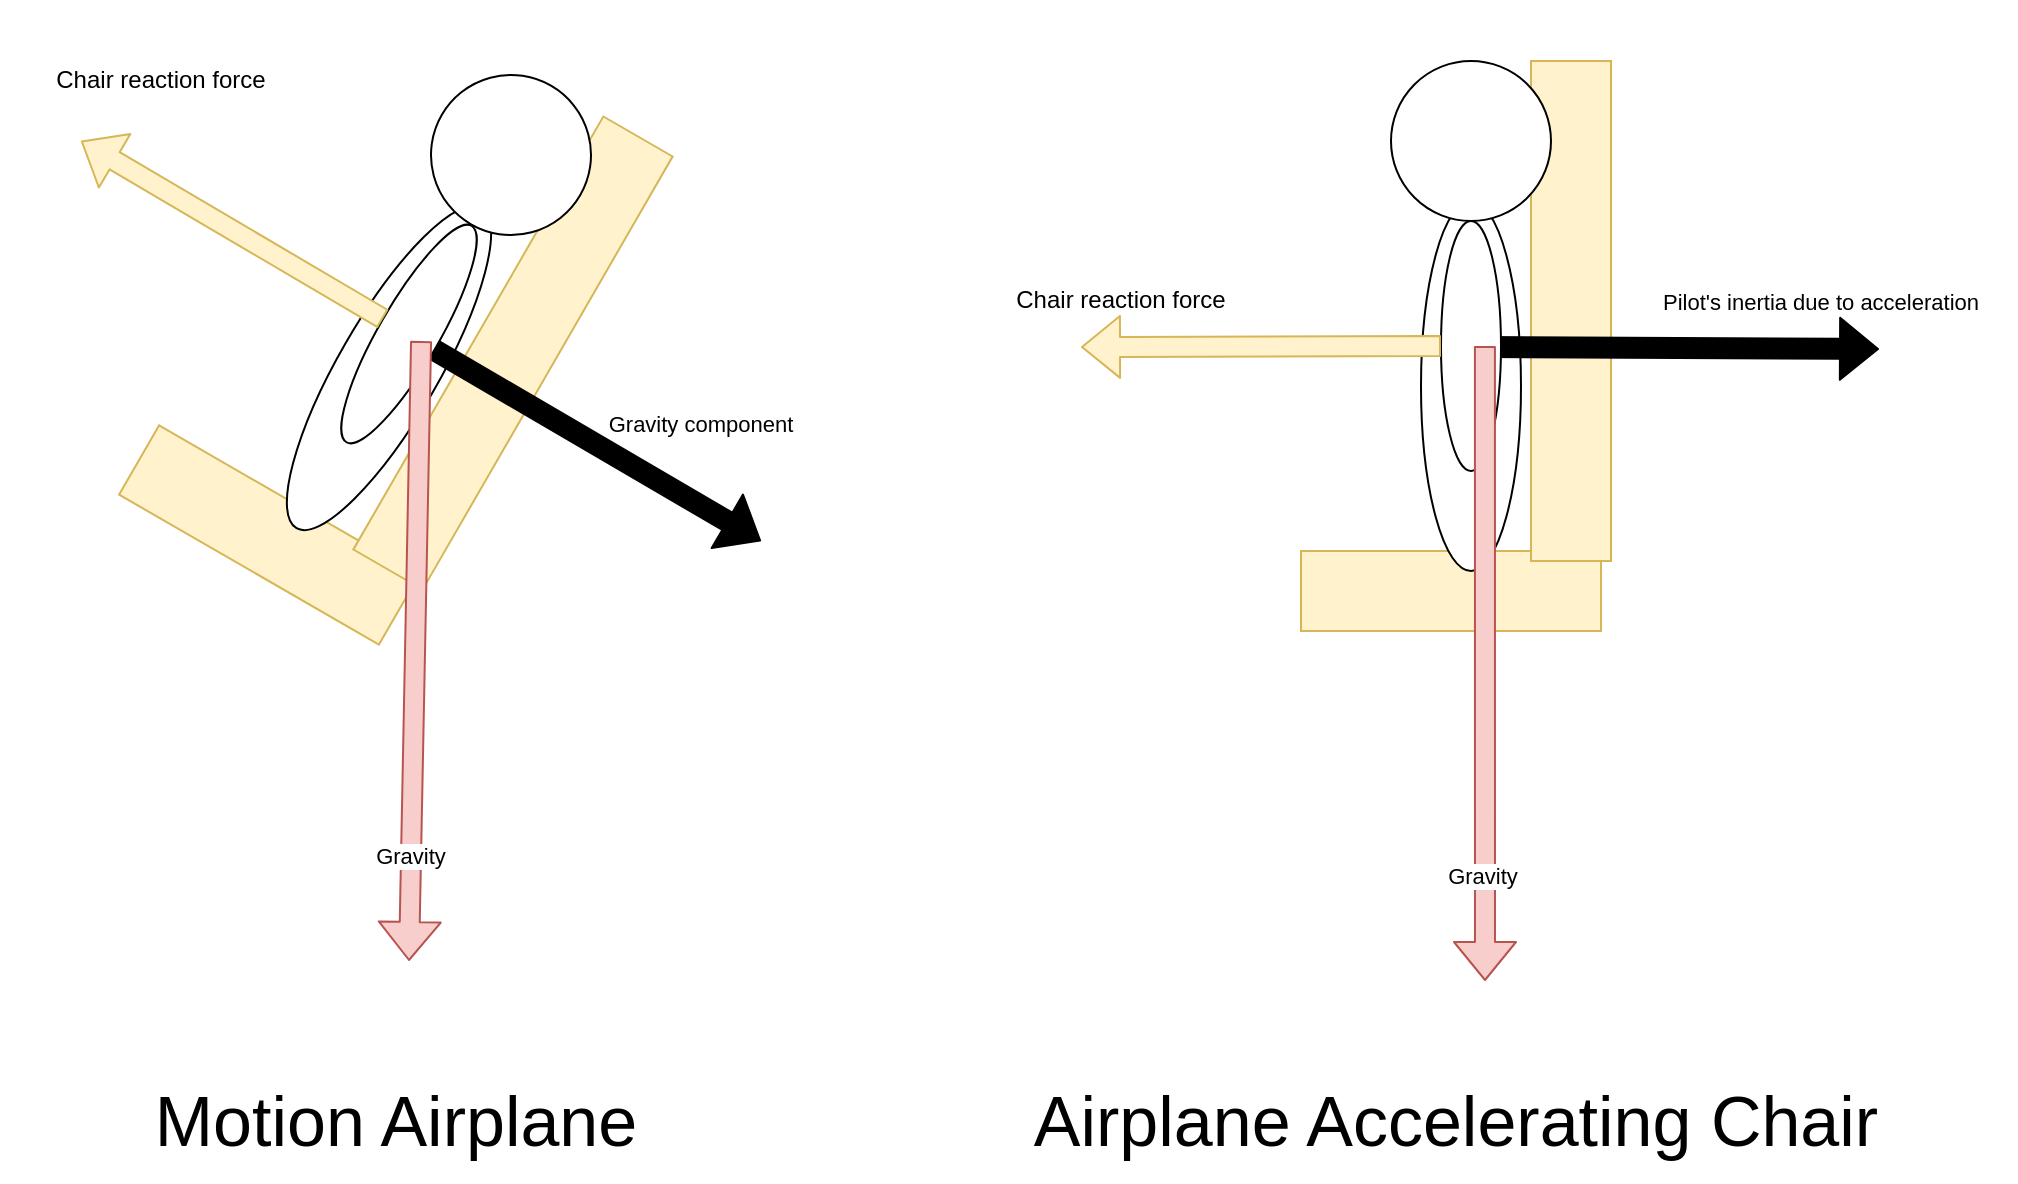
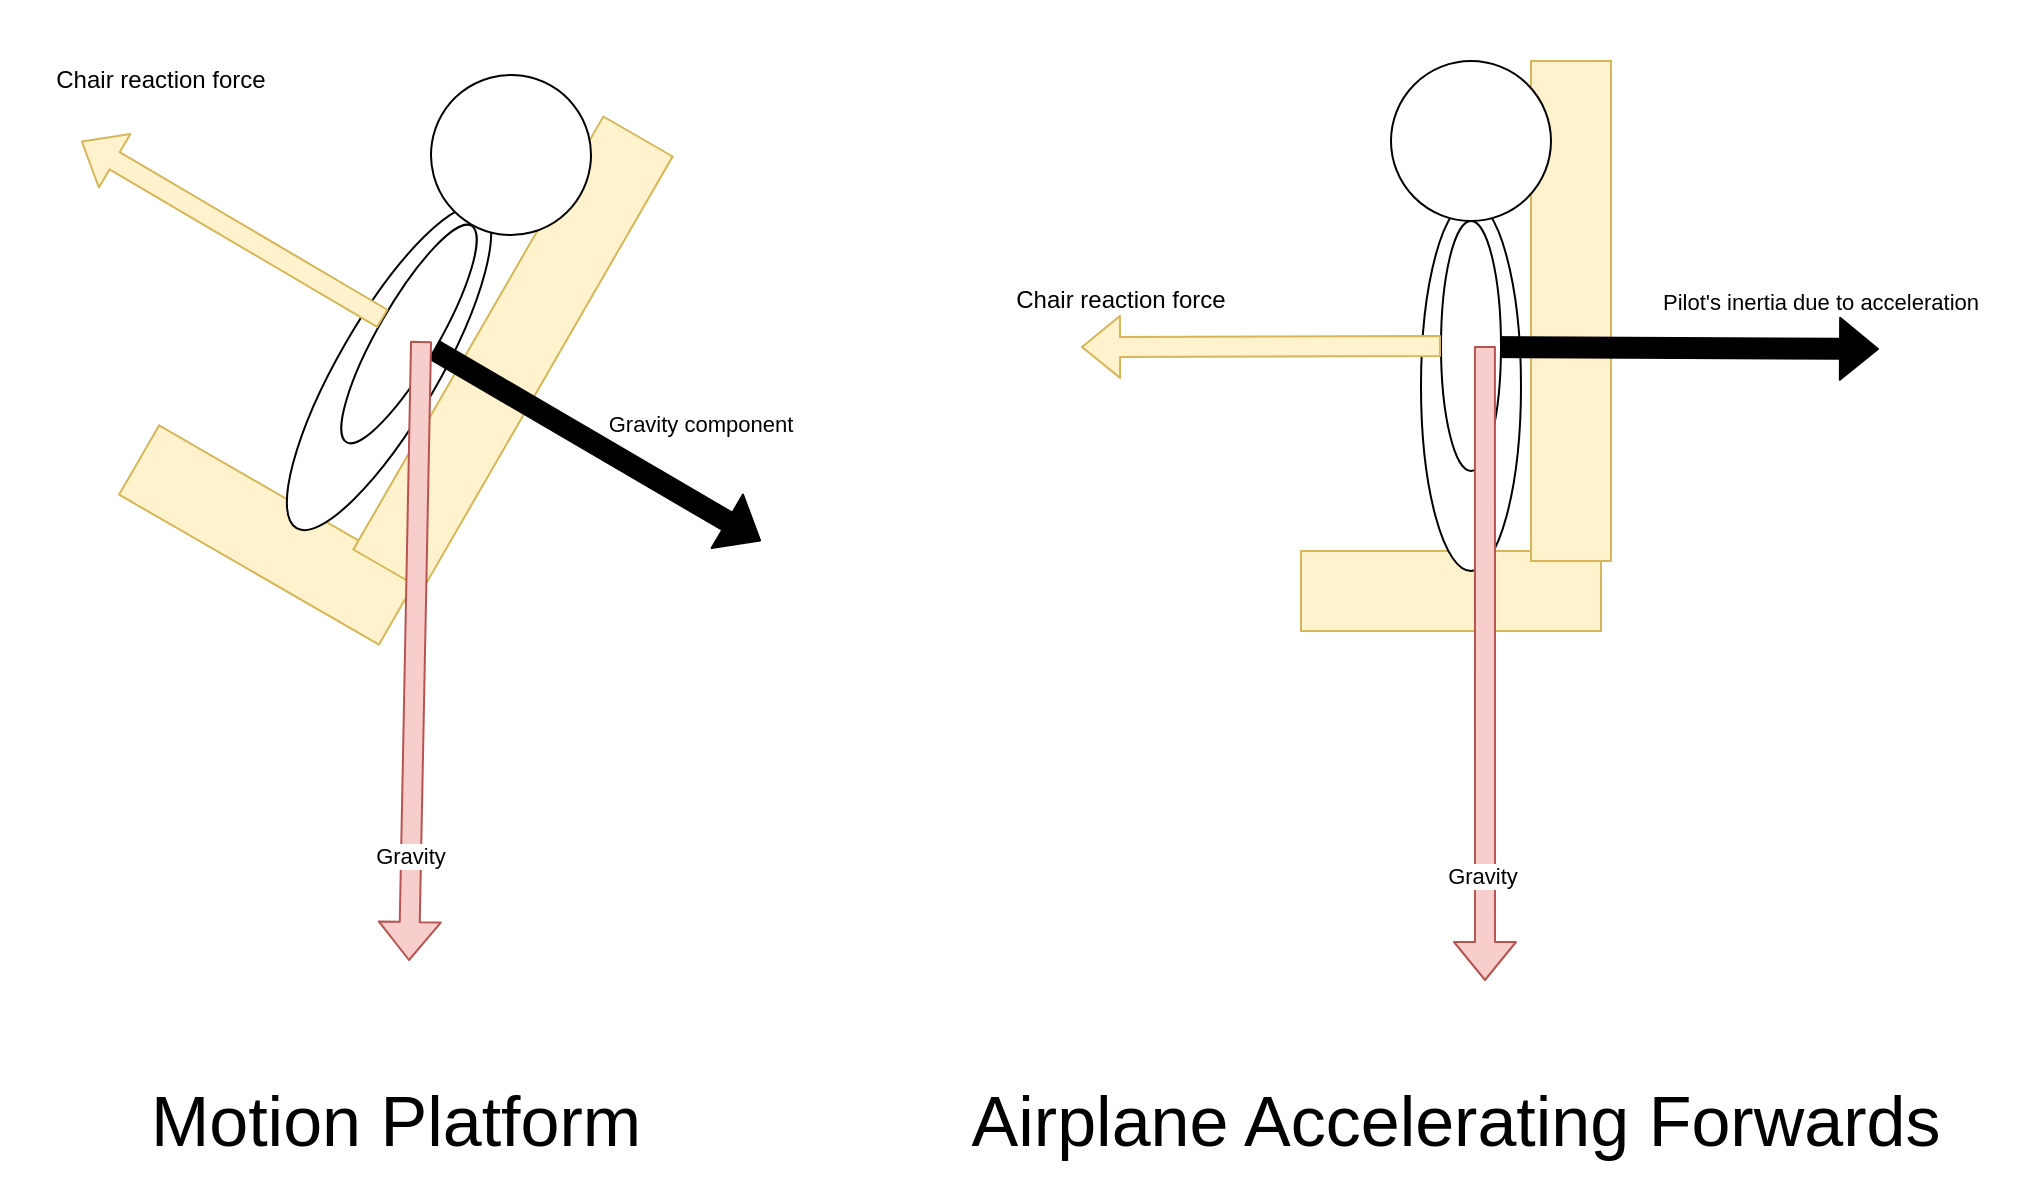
(397, 1121) -> (397, 1121)
(1457, 1121) -> (1457, 1121)
